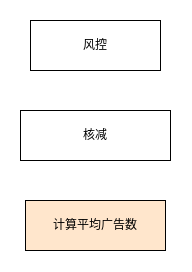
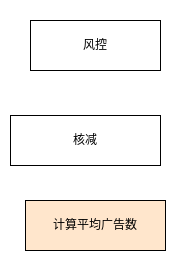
(96, 136) -> (86, 141)
